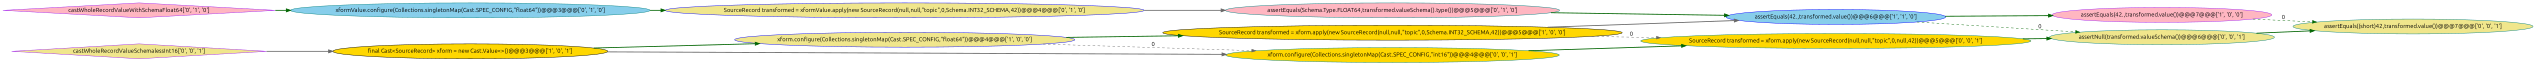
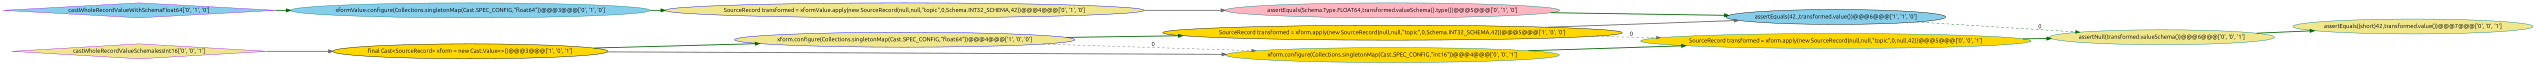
(139, 10) -> (139, 10)
(2162, 15) -> none
(1836, 17) -> (1836, 17)
